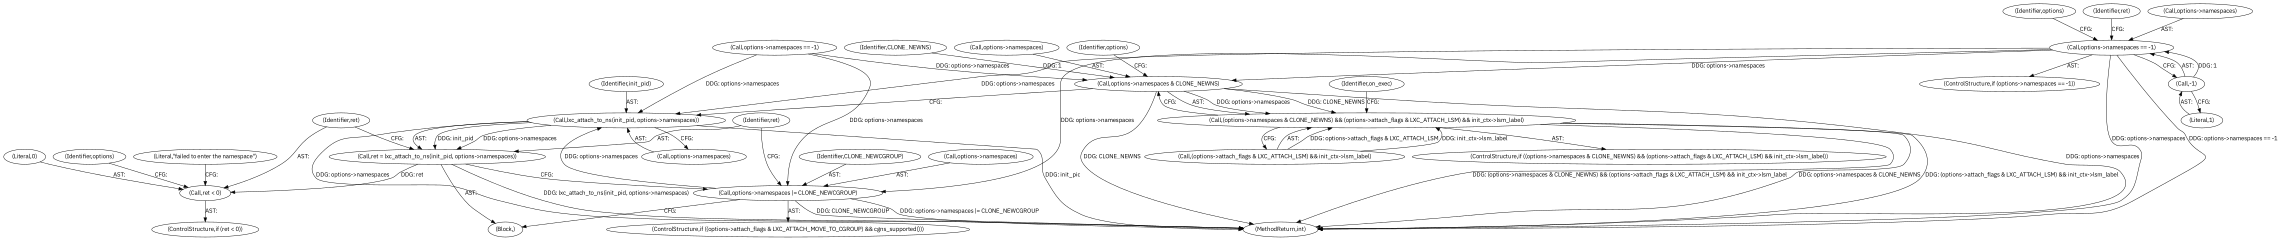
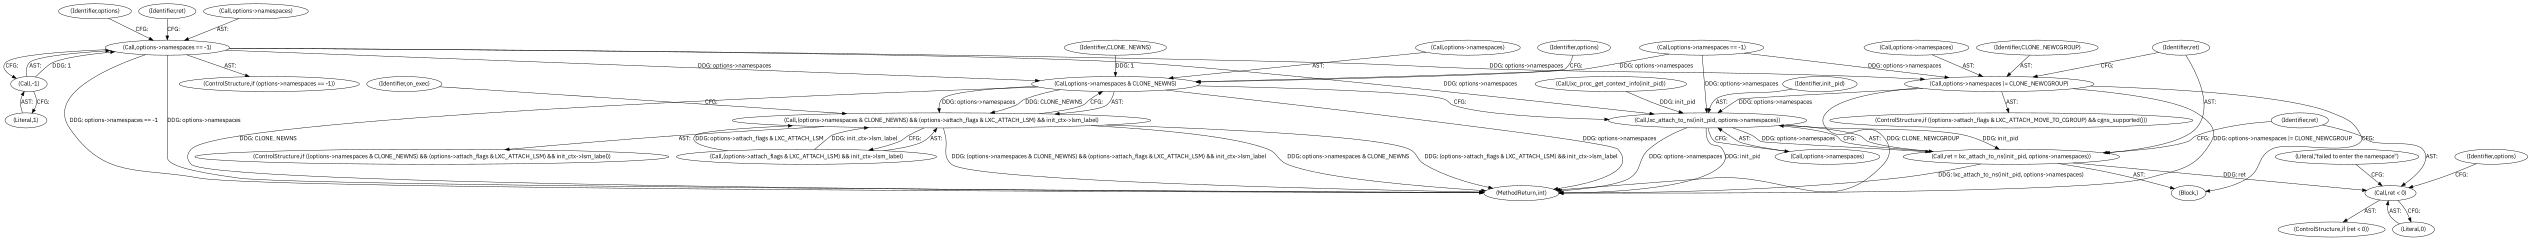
none -> (1611, 84)
(584, 182) -> (1857, 144)
none -> (2405, 209)
